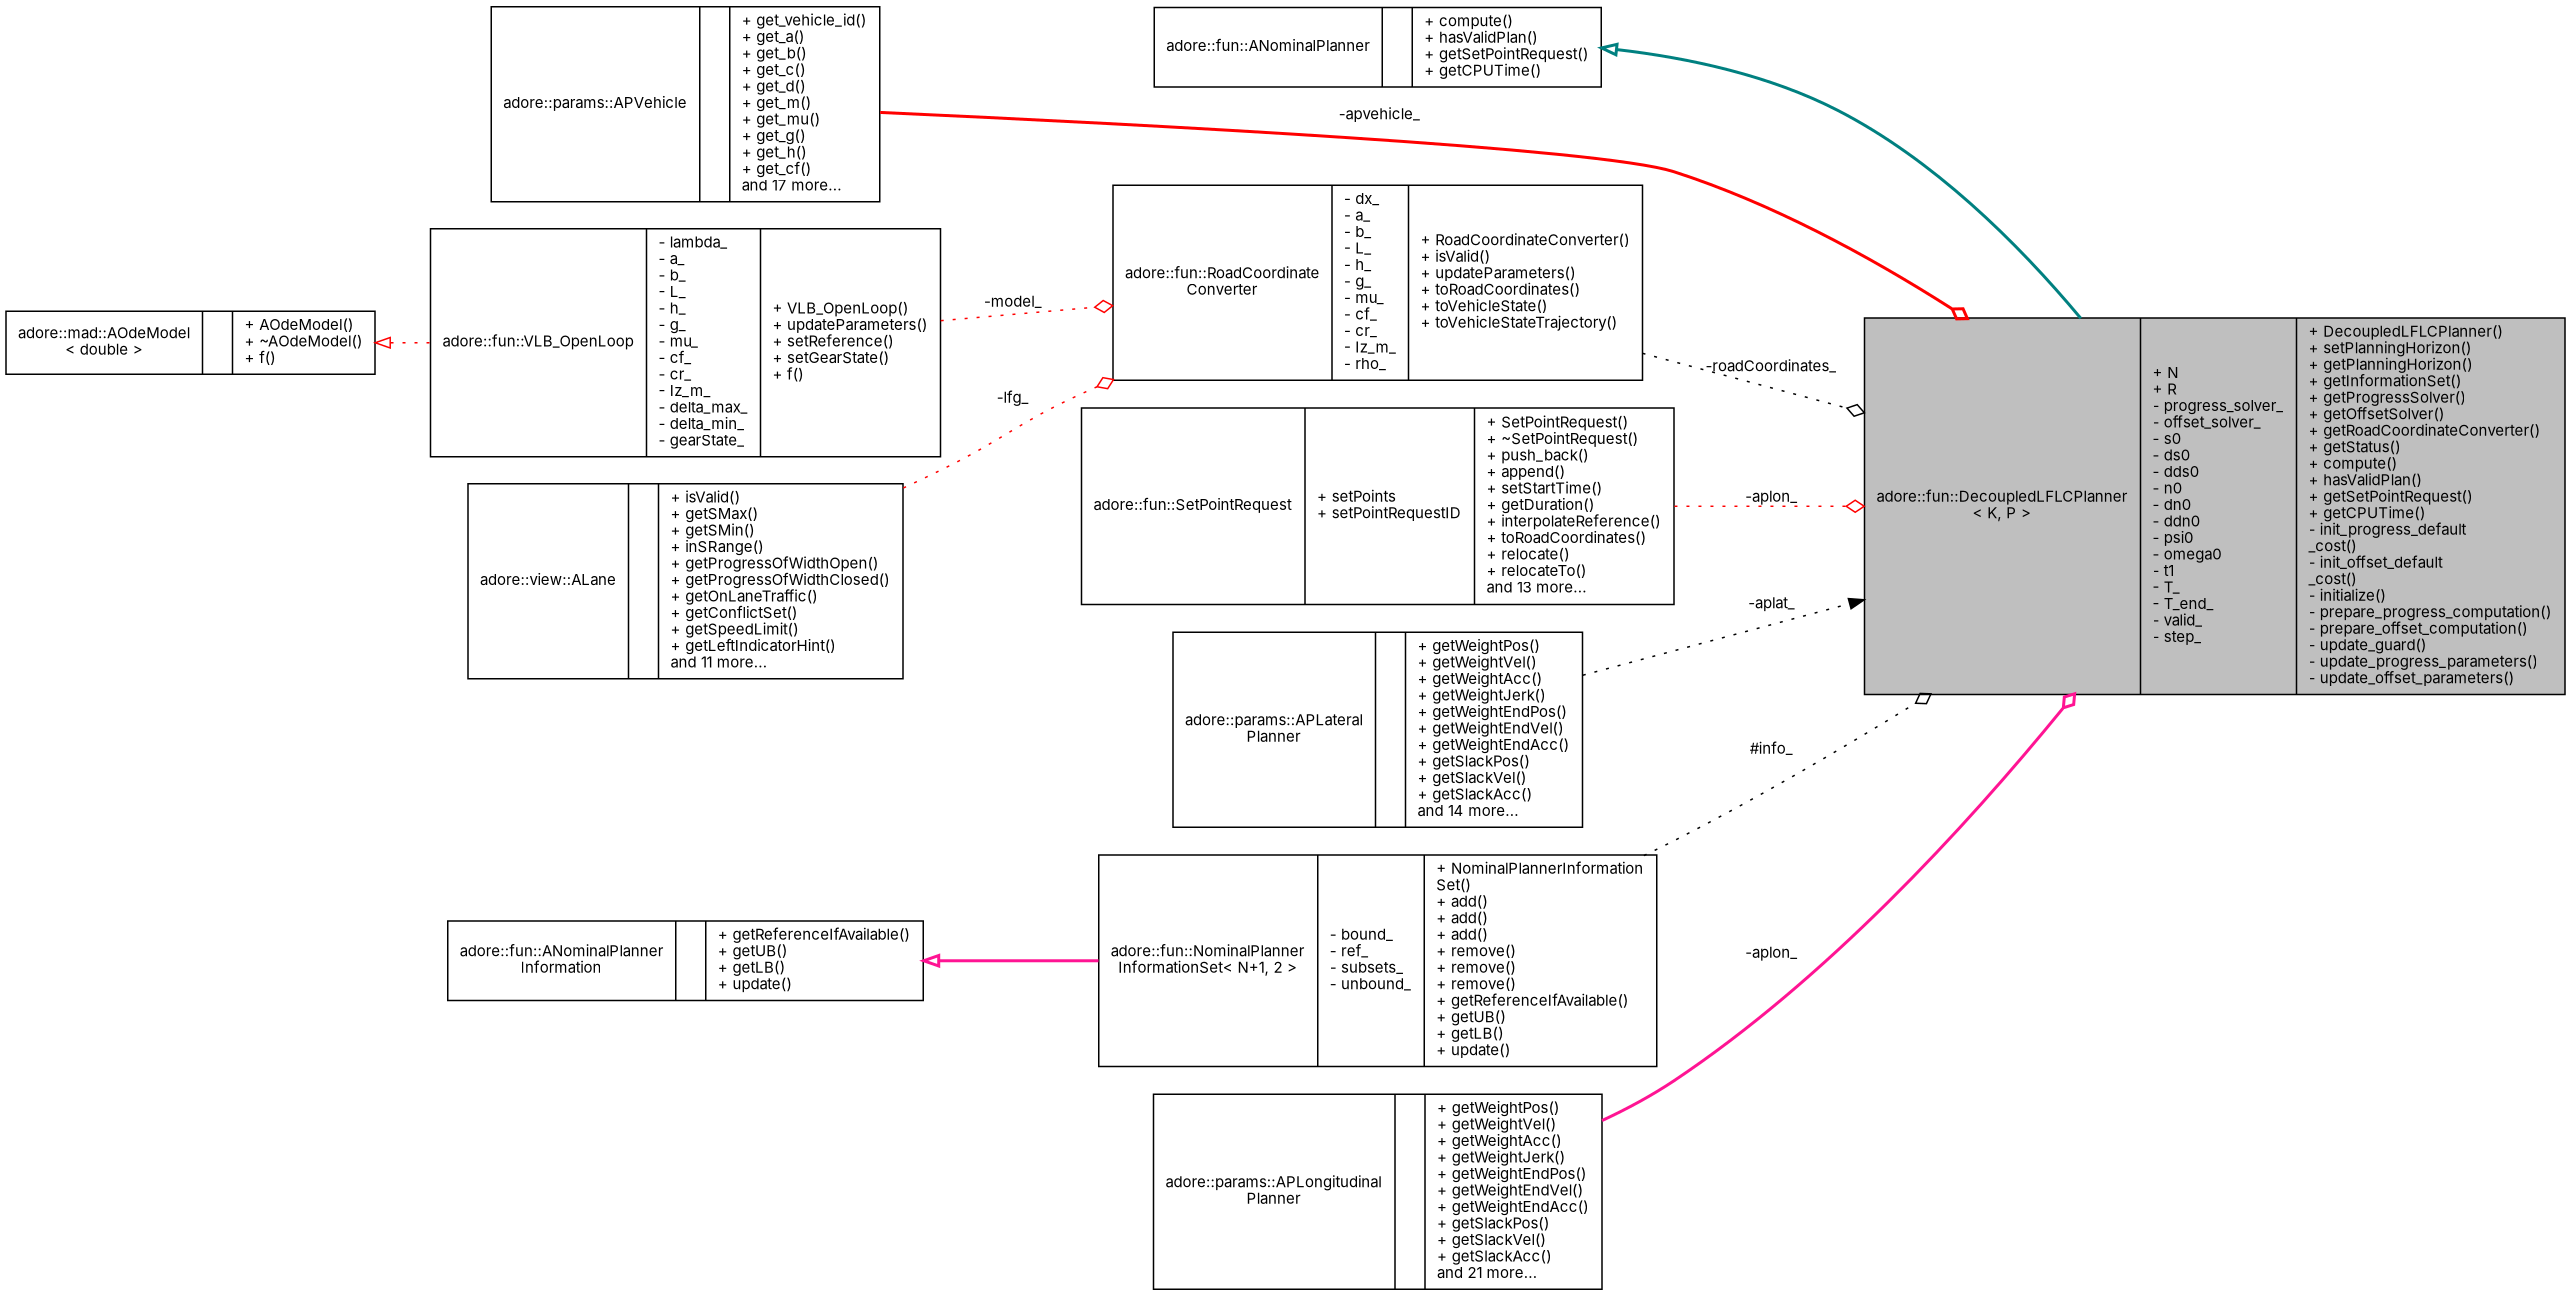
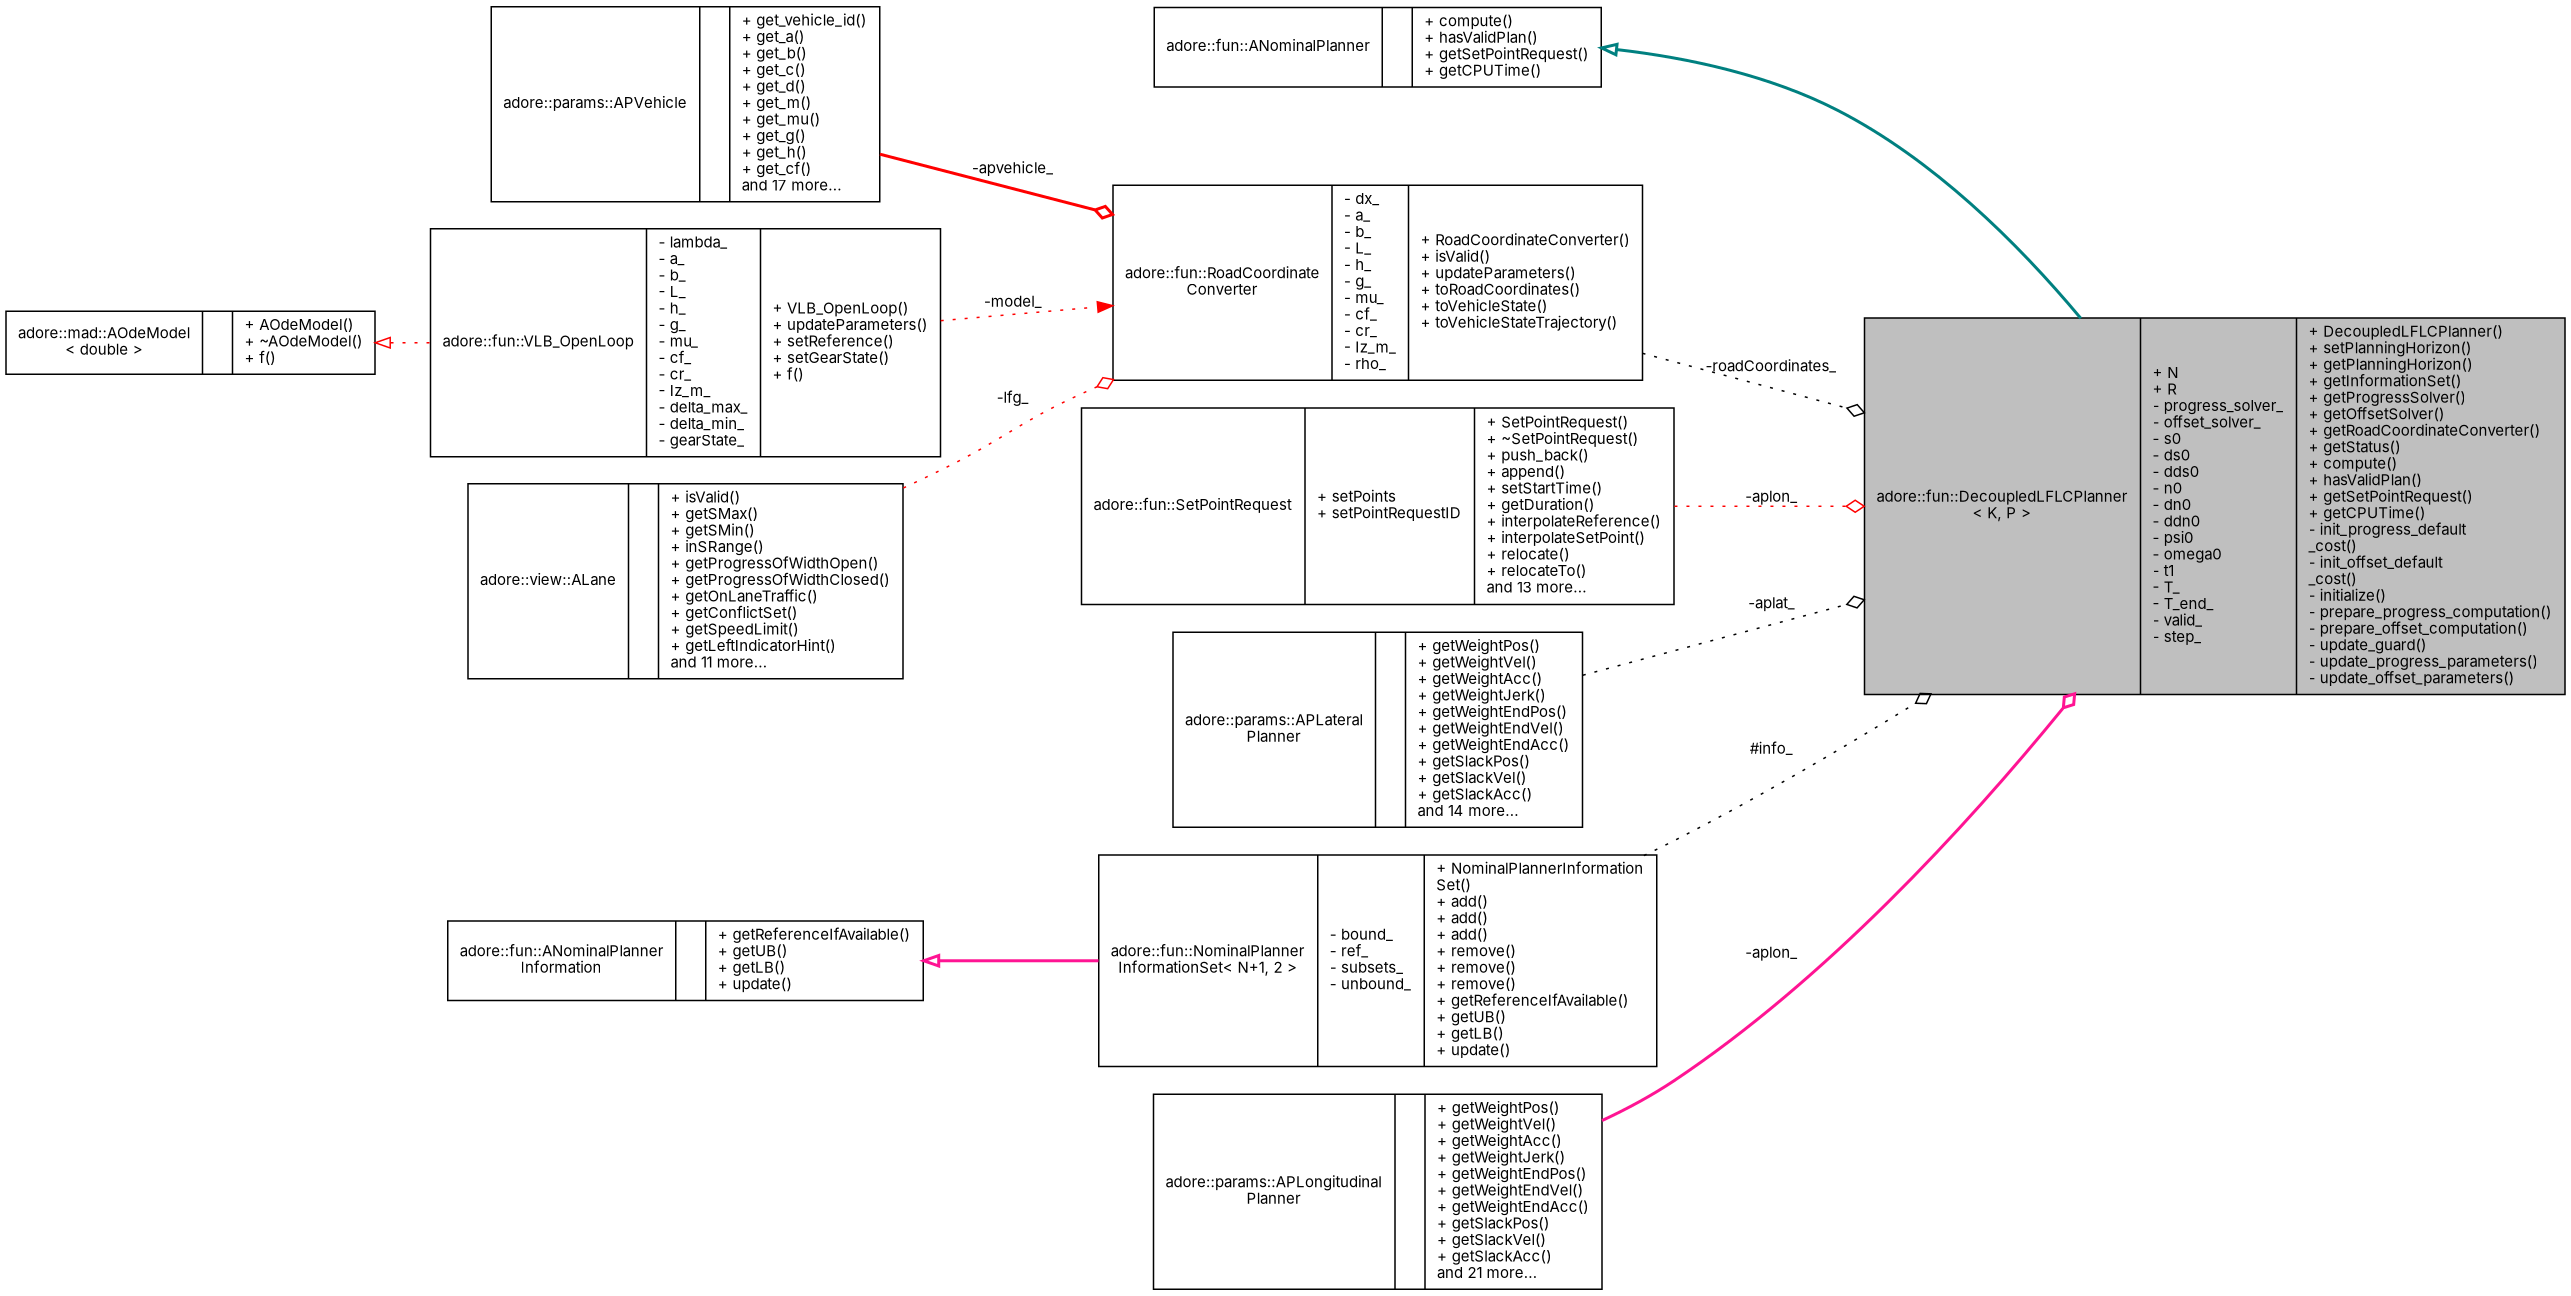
(1433, 144) -> (987, 182)
(1018, 314) -> (1018, 314)
(1567, 538) -> (1566, 538)
(1715, 640) -> (1715, 640)
